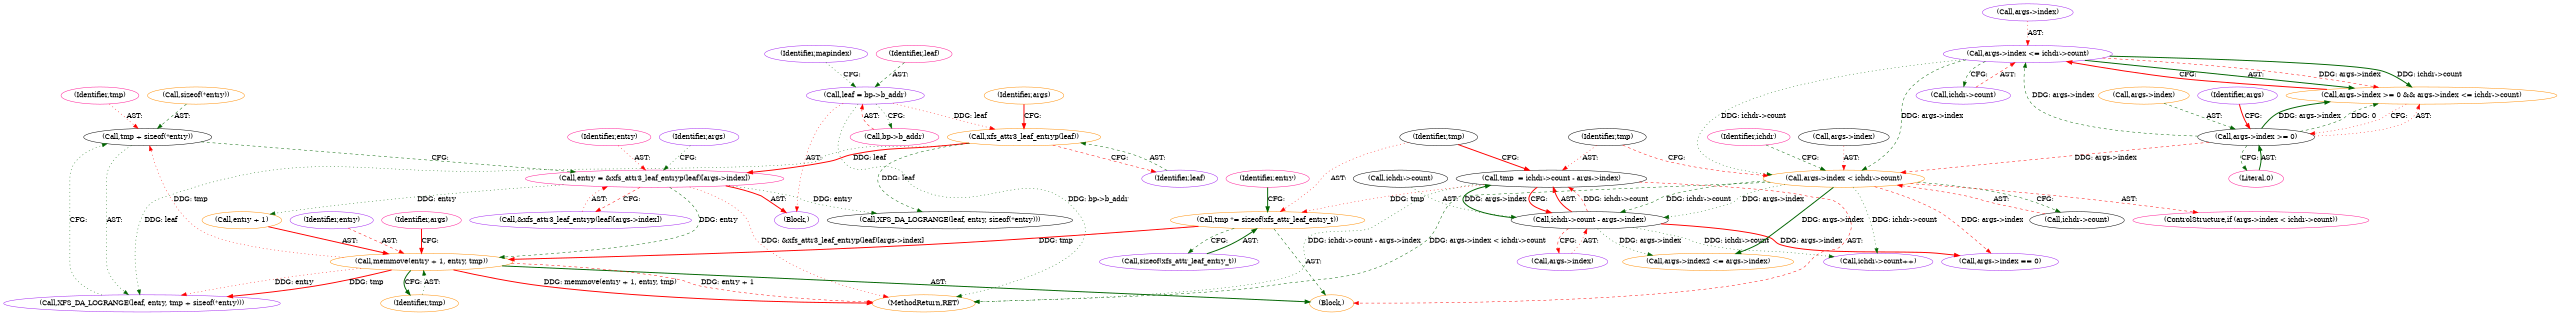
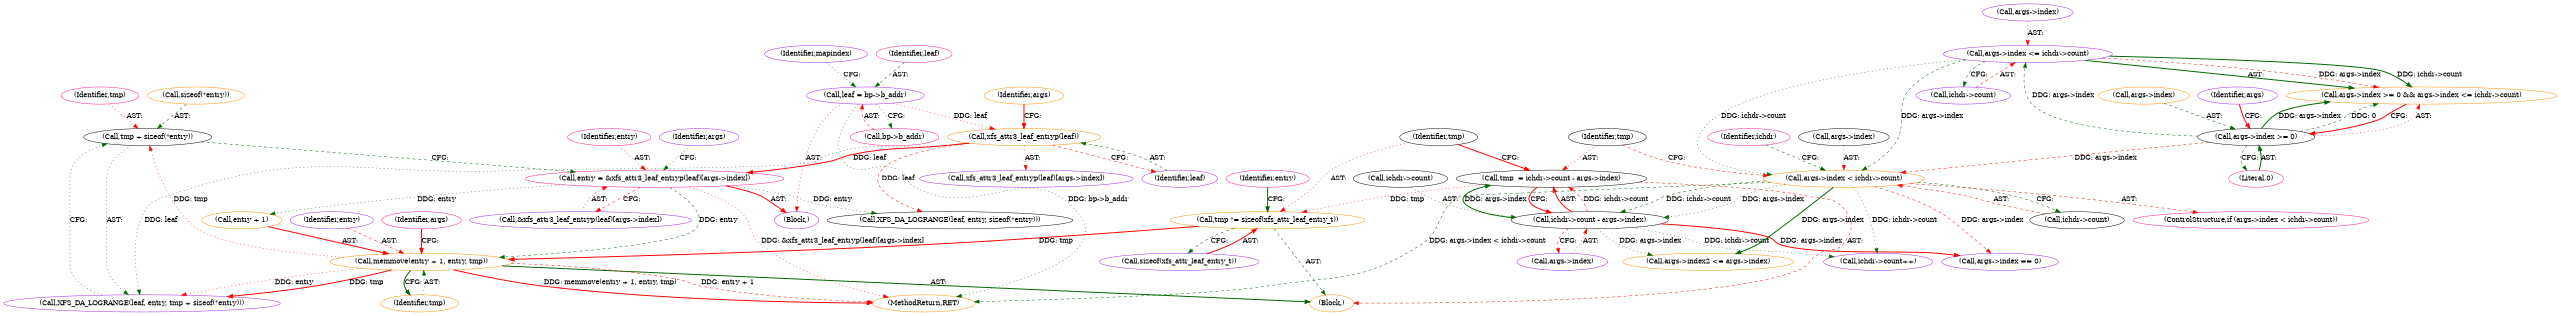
(2199, 80) -> none
(2363, 125) -> (2363, 125)
(894, 161) -> (894, 161)
none -> (1026, 179)
(1231, 245) -> (1231, 245)
(1249, 285) -> none
